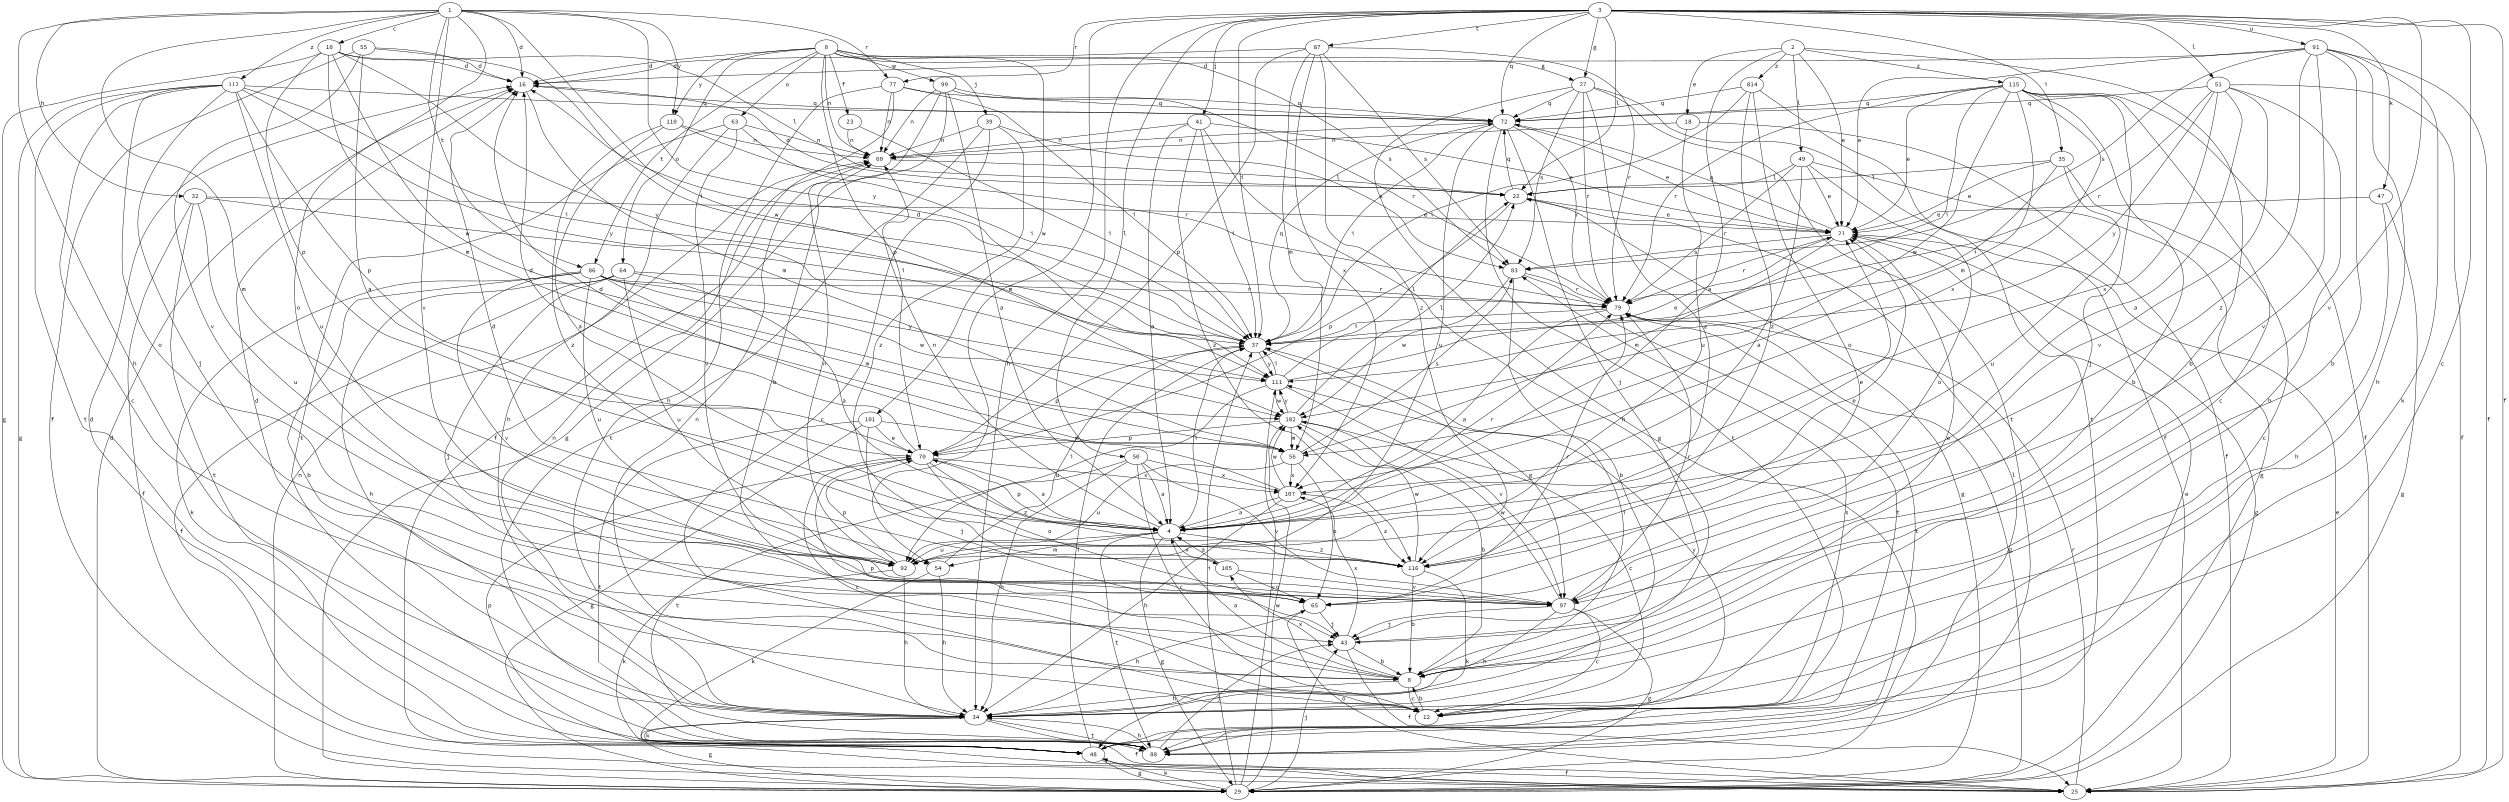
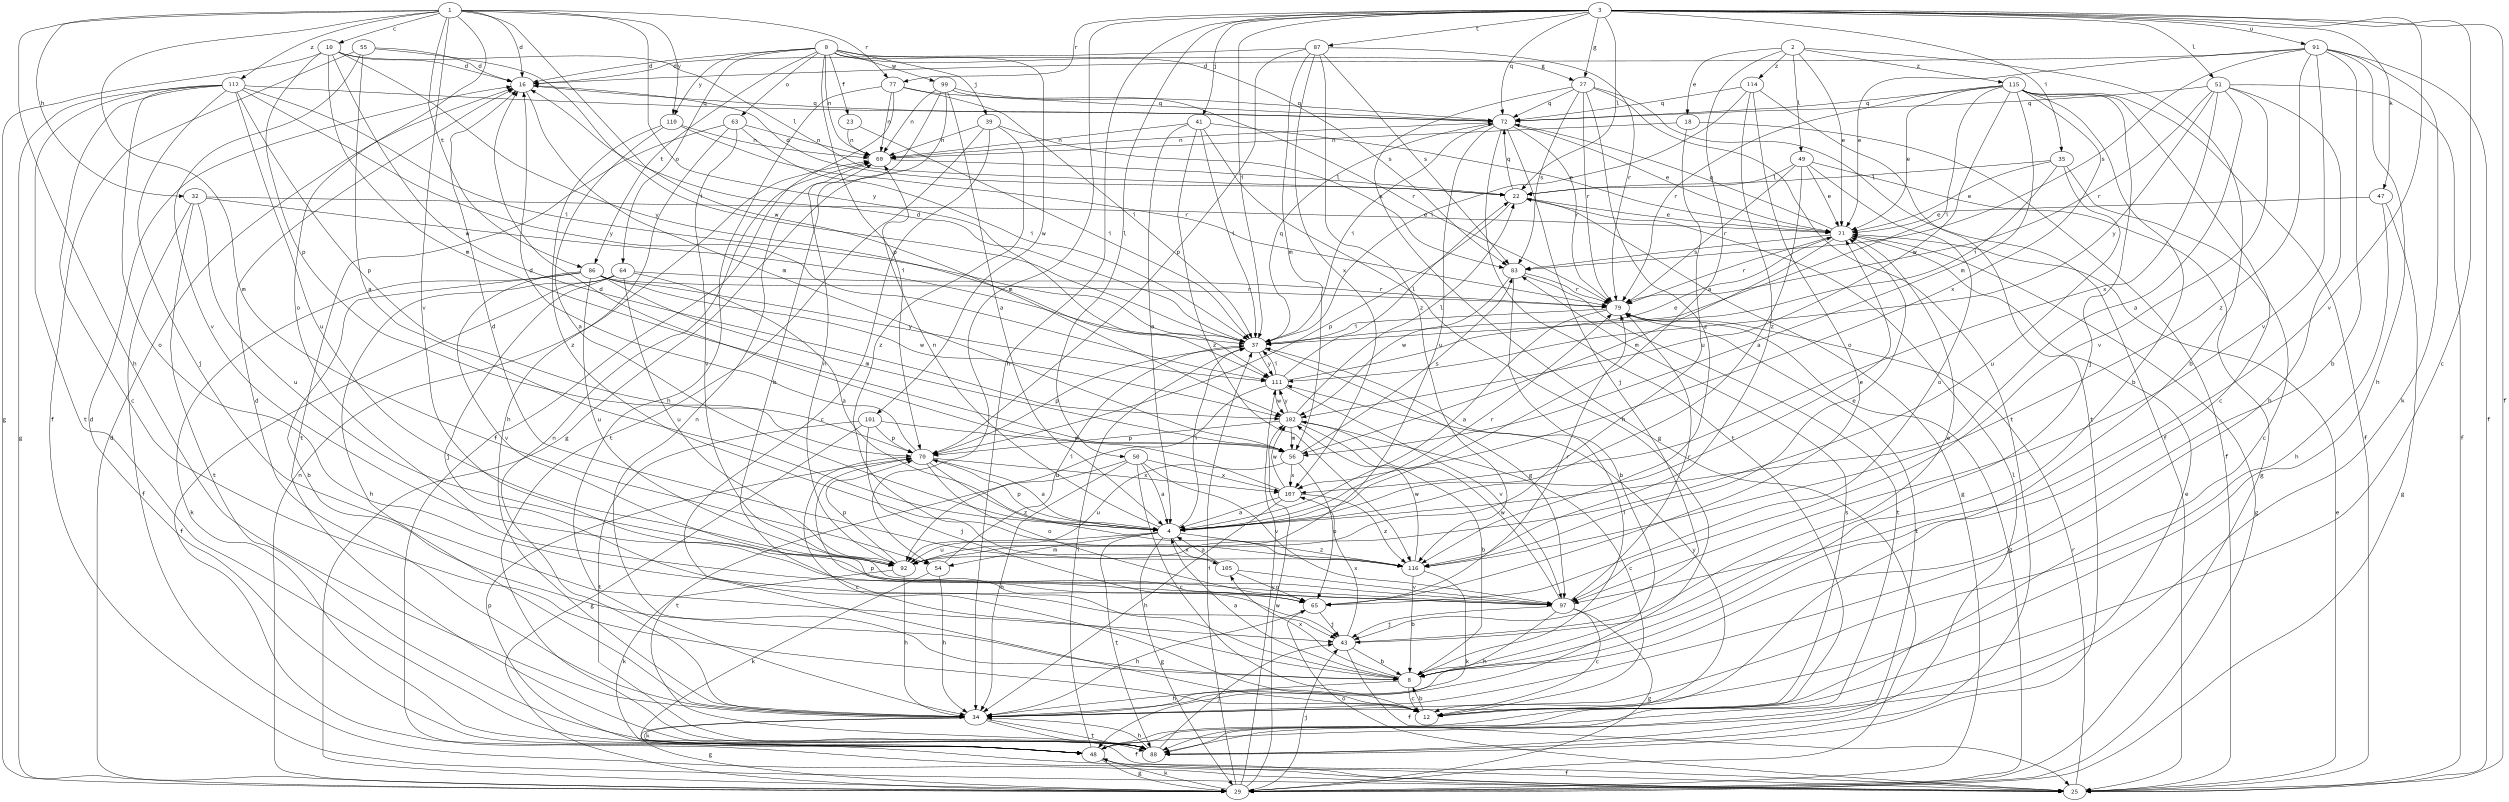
(1752, 85) -> (1752, 85)
(893, 438) -> (893, 438)
